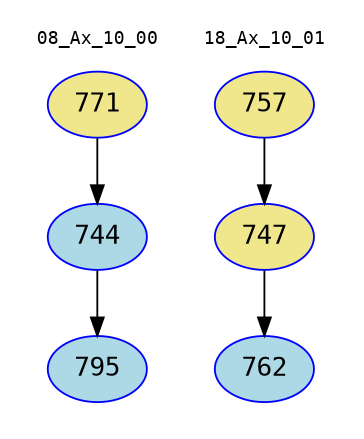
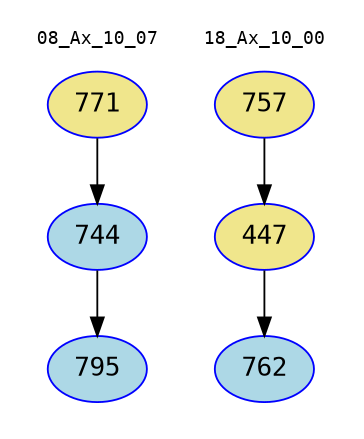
(98, 39) -> (98, 39)
(265, 39) -> (265, 39)
(264, 237) -> (264, 237)
